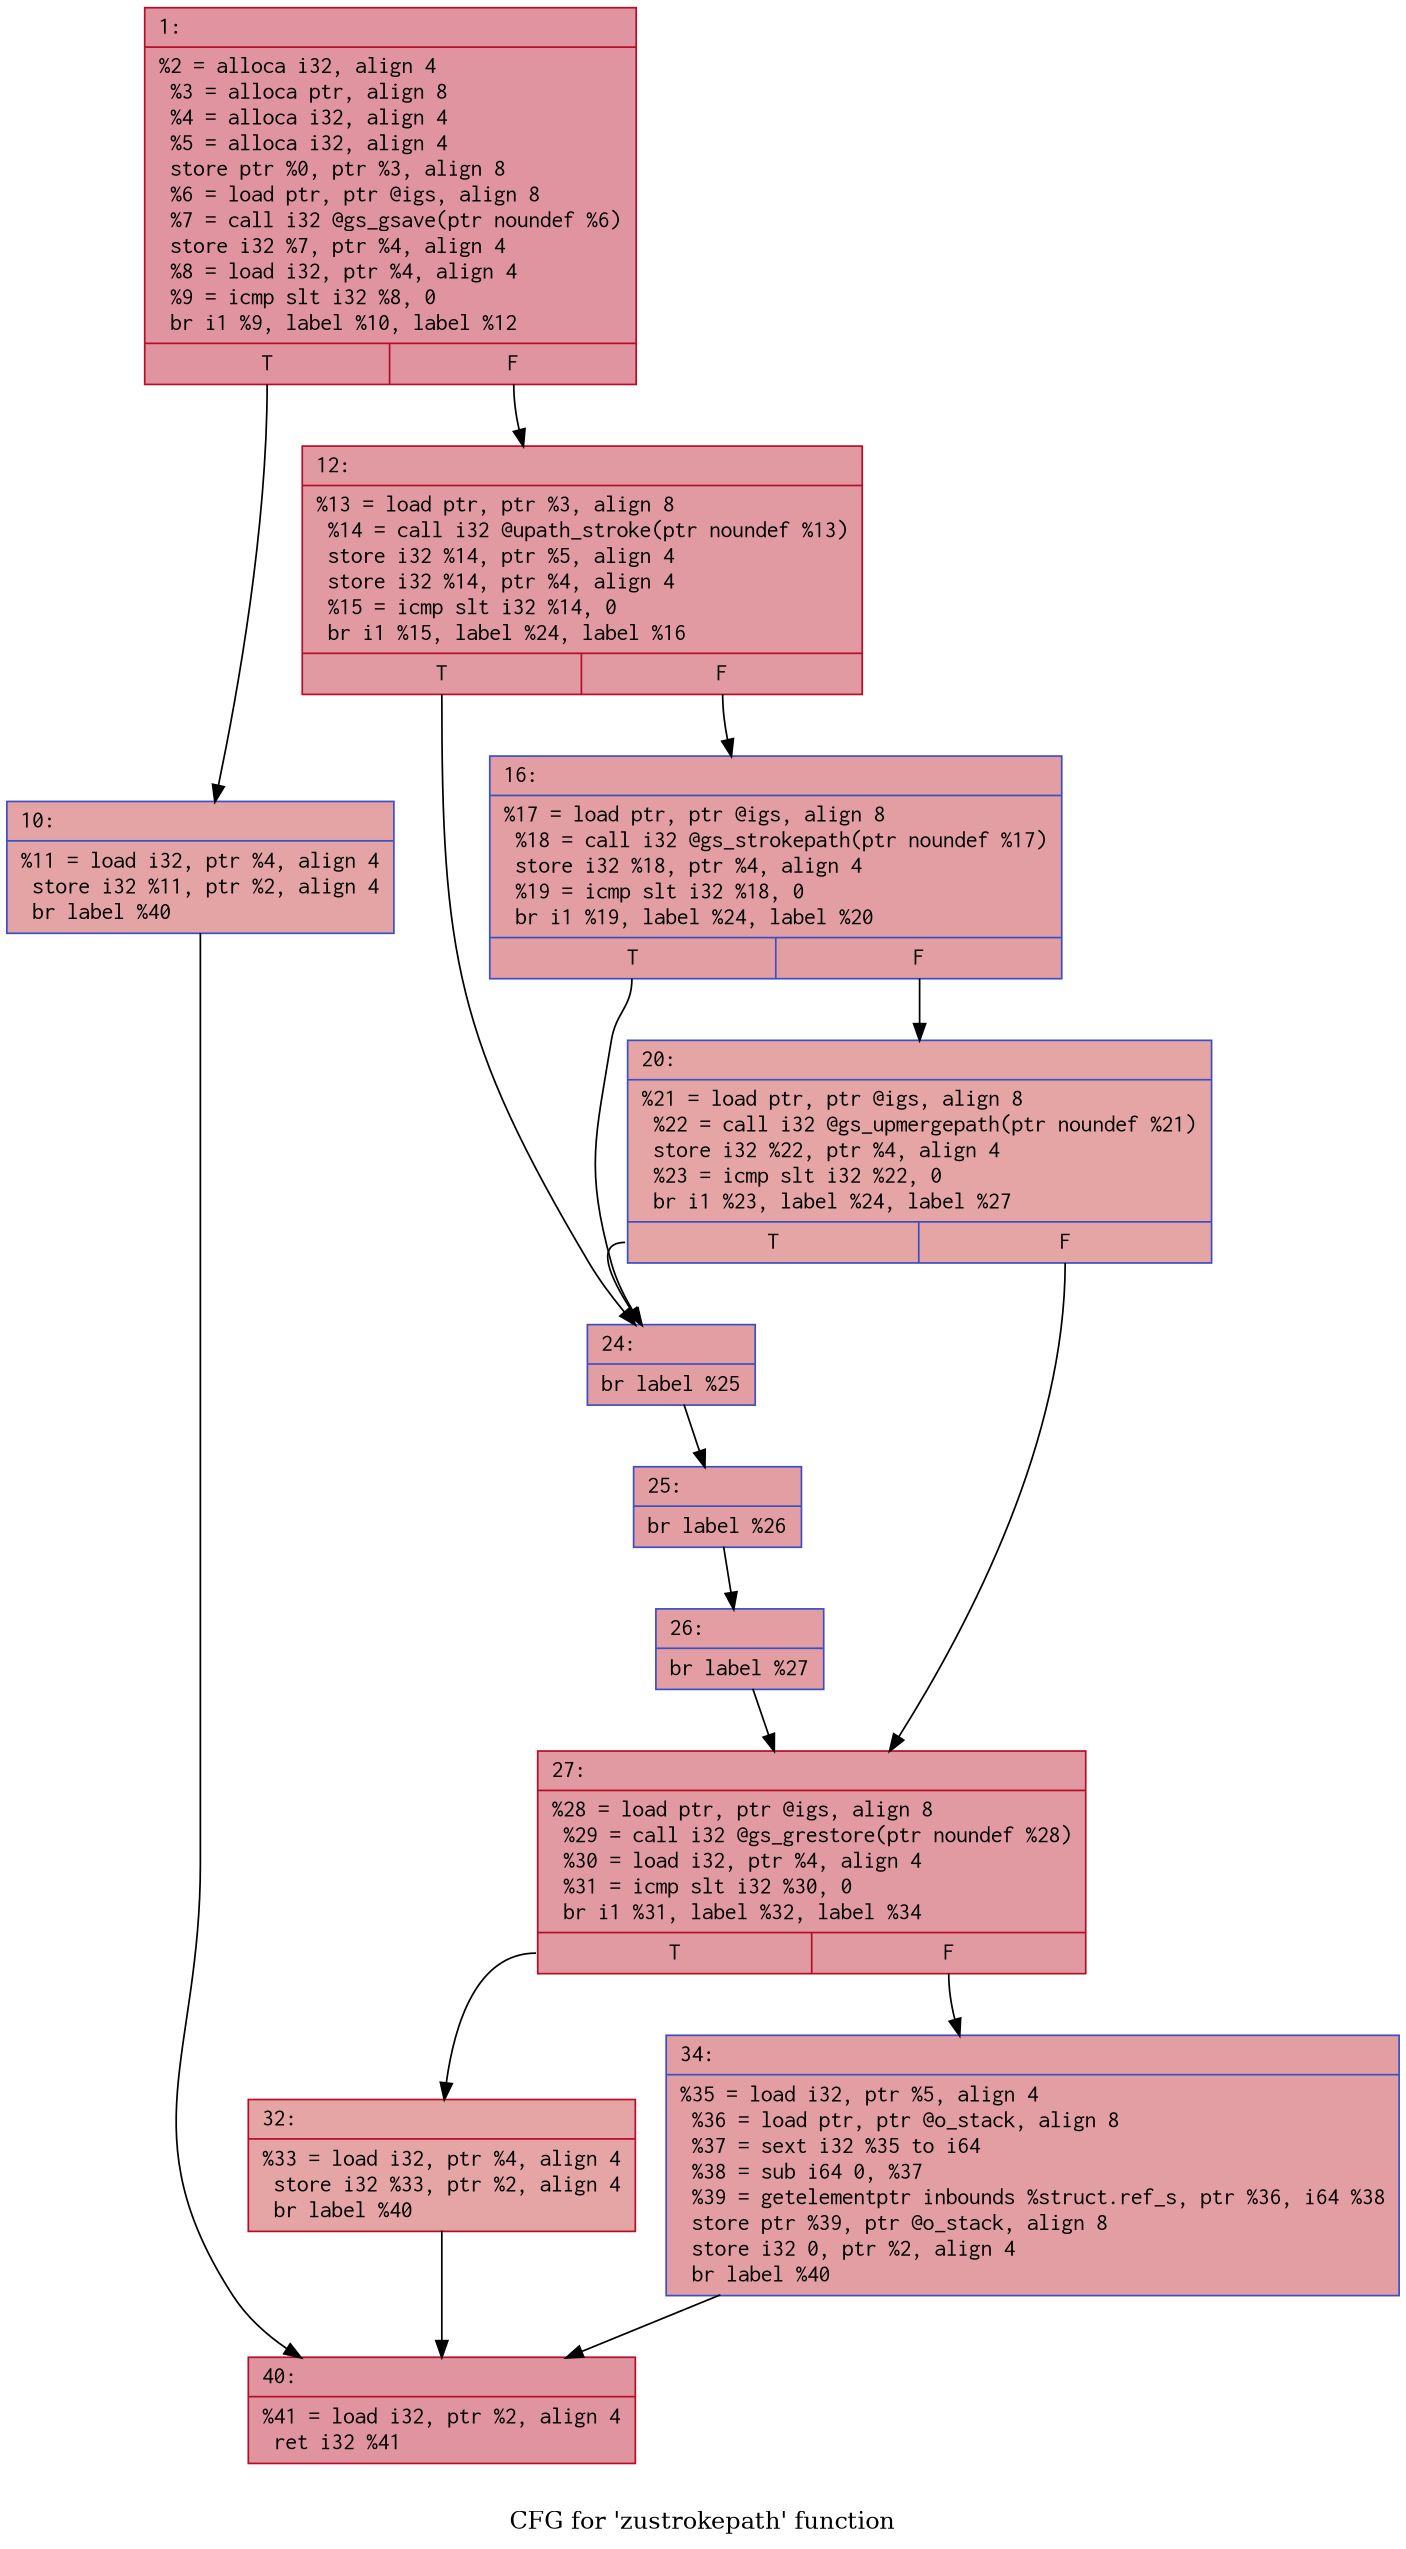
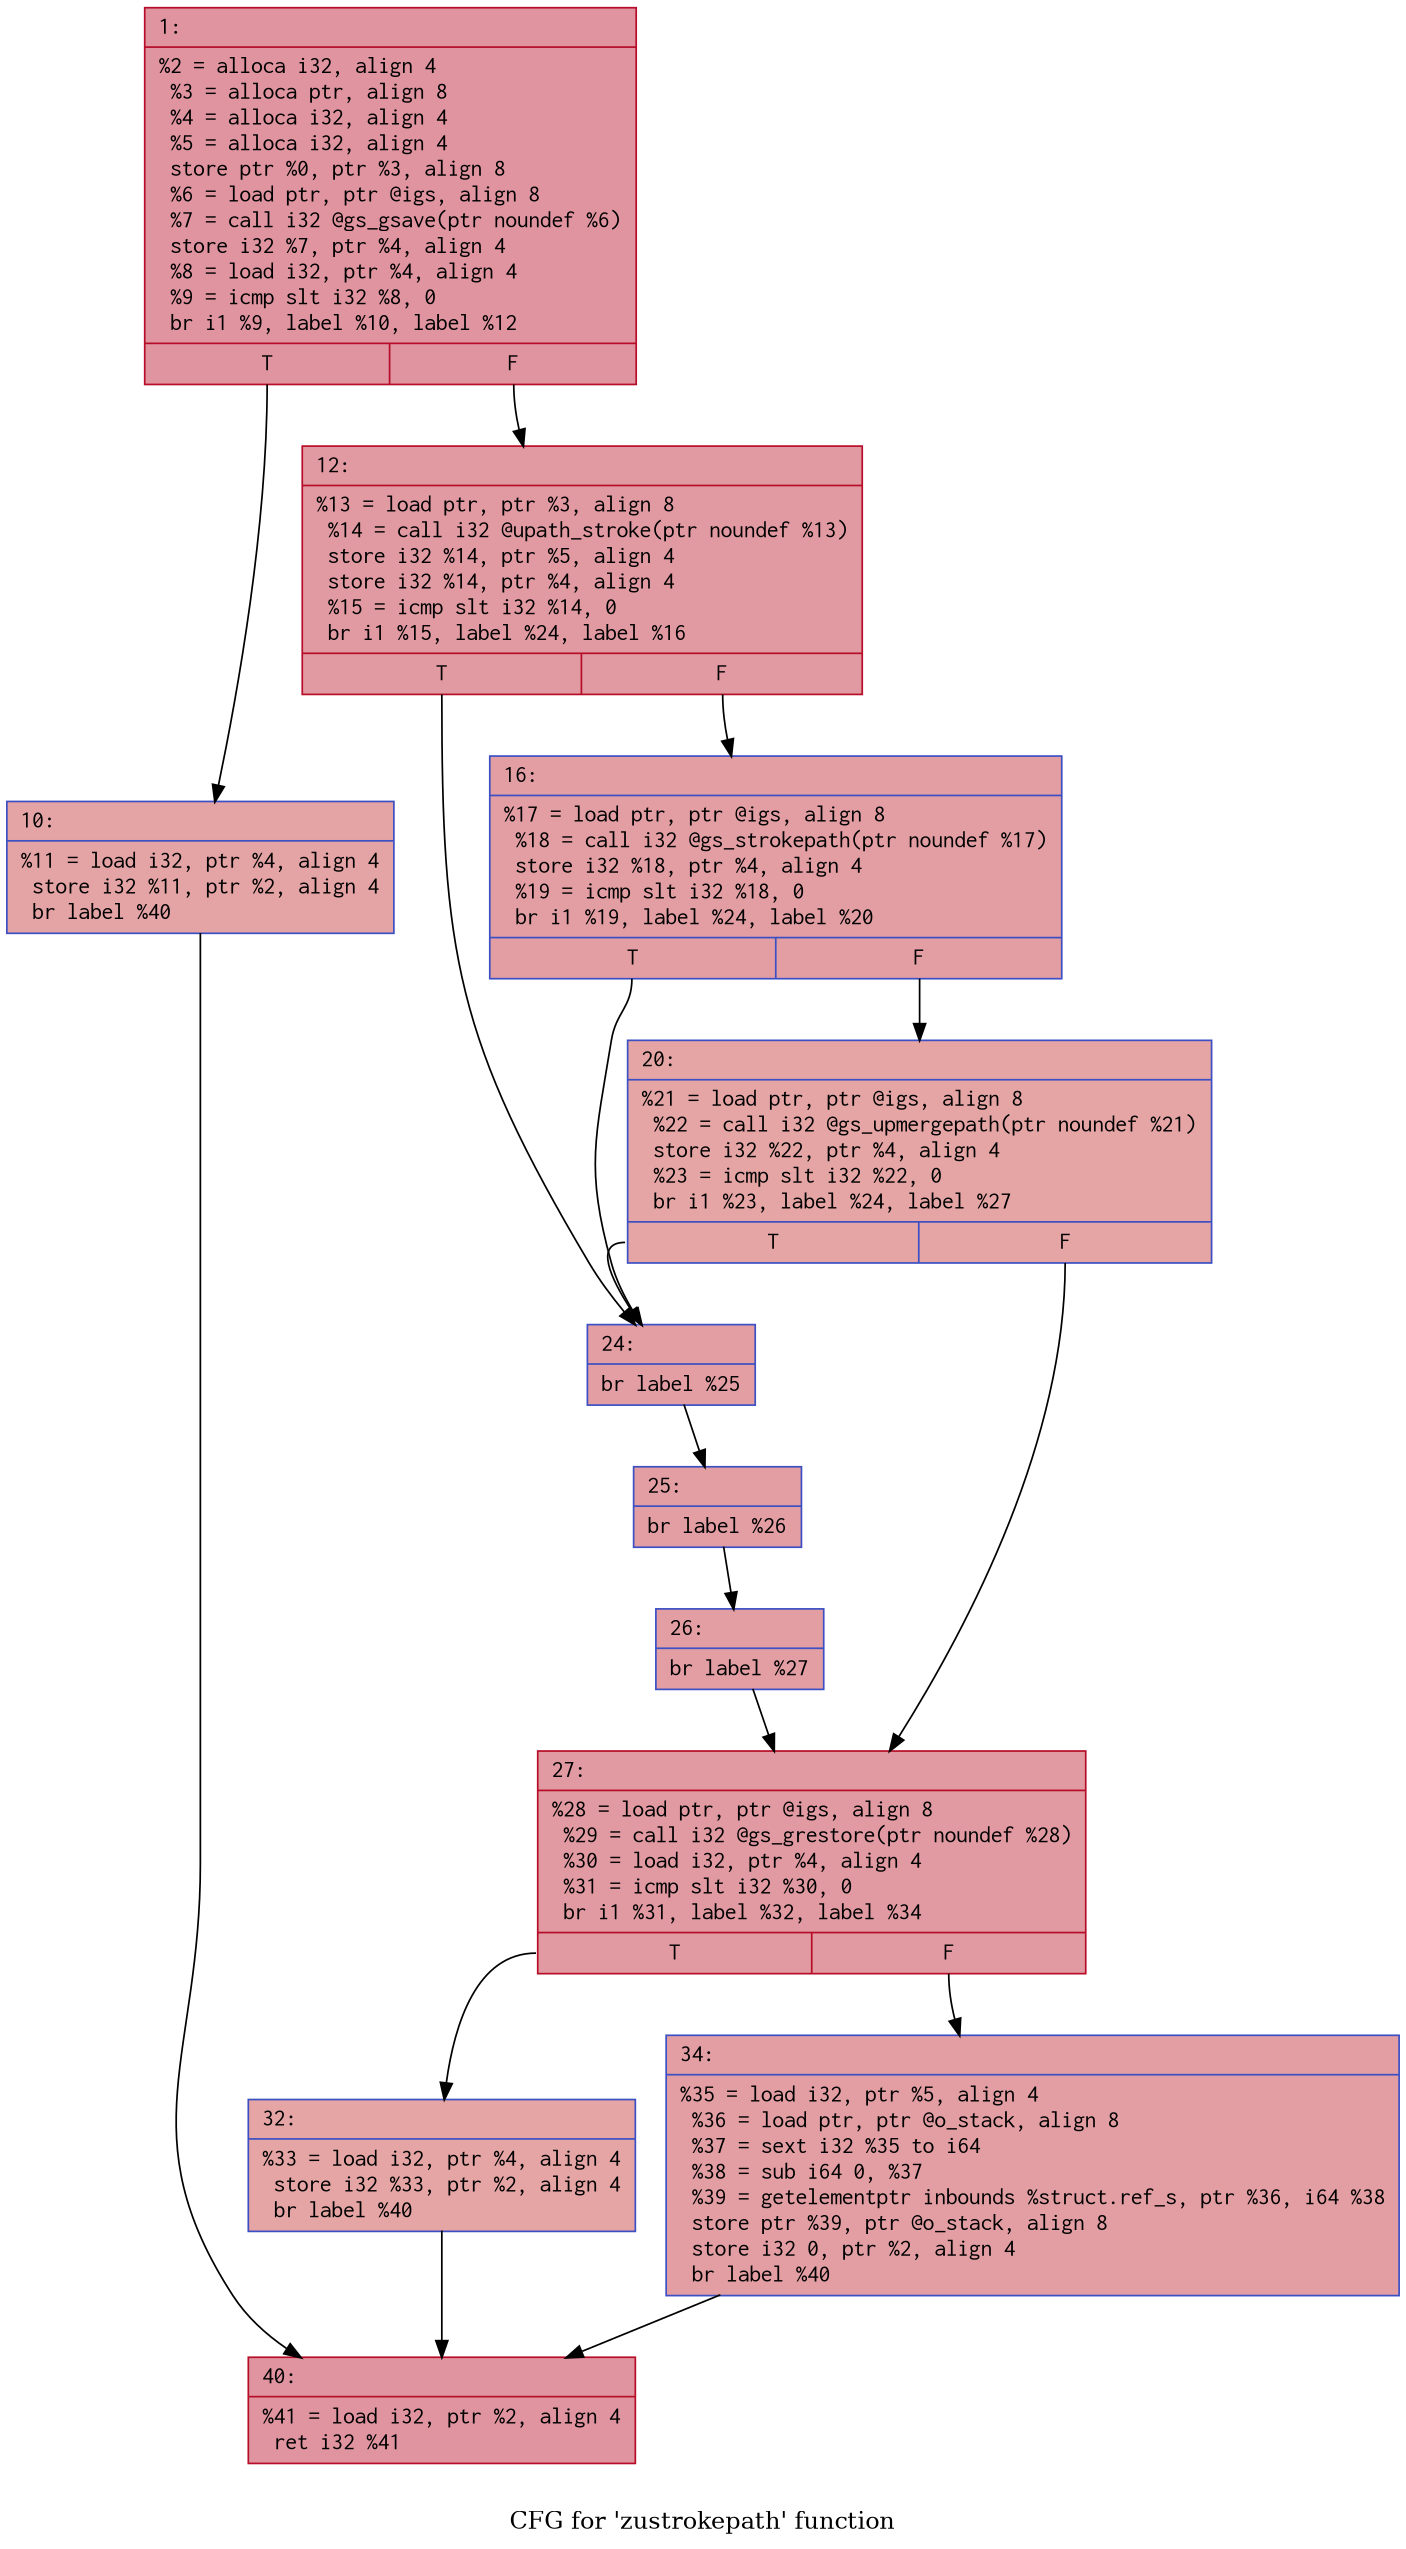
(442, 2165) -> (442, 2165)
